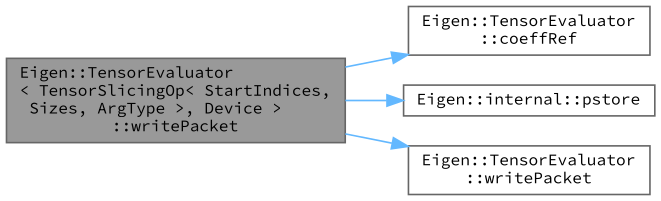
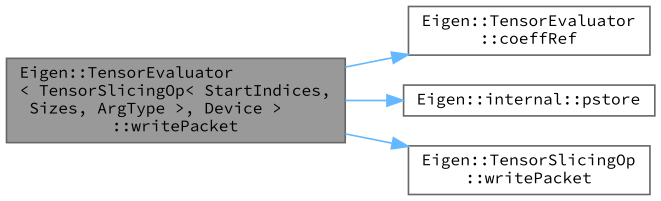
(529, 170) -> (529, 170)
